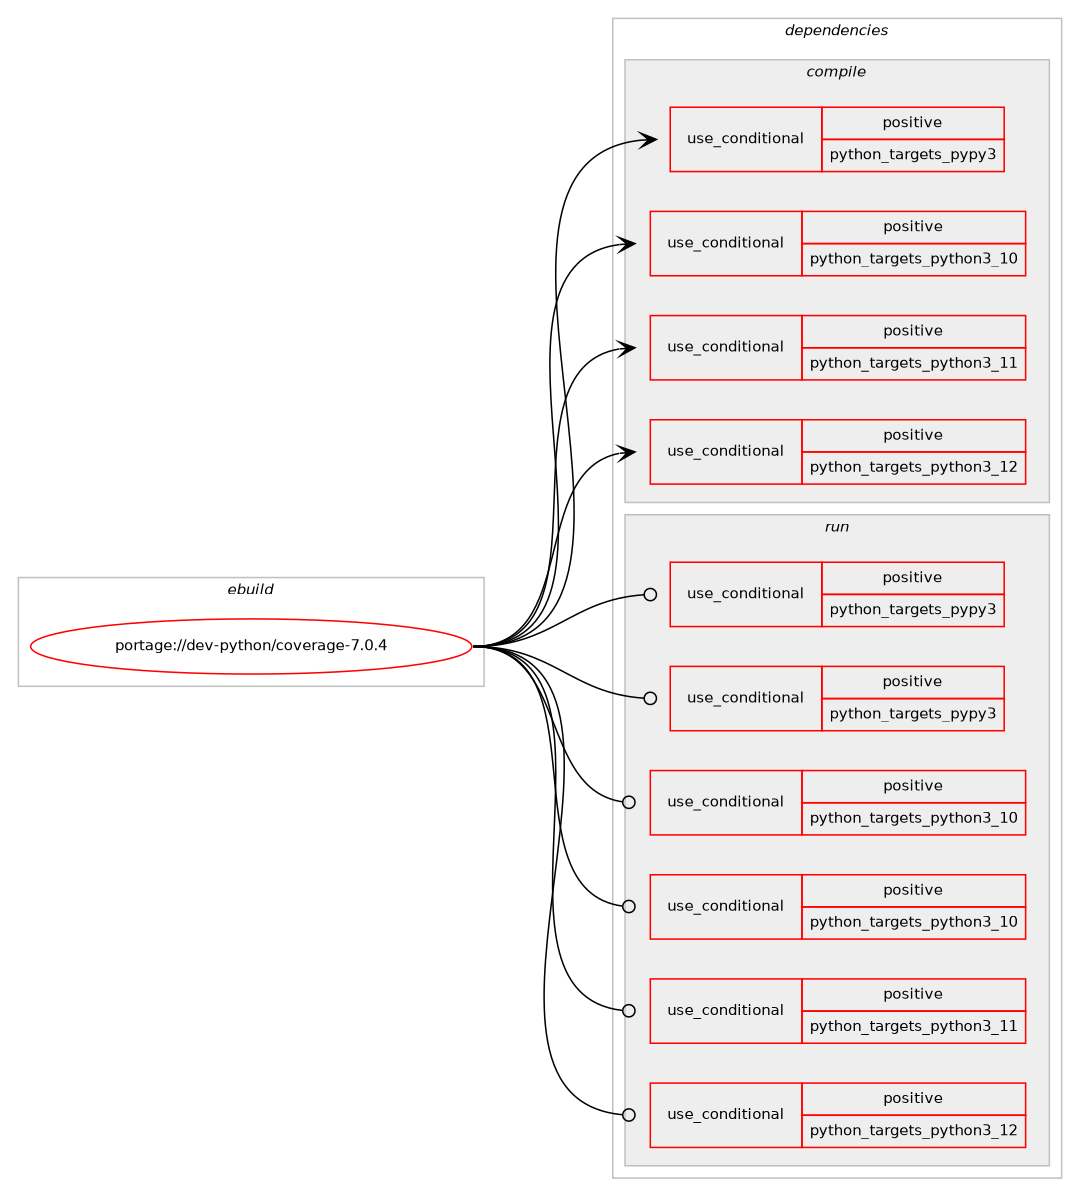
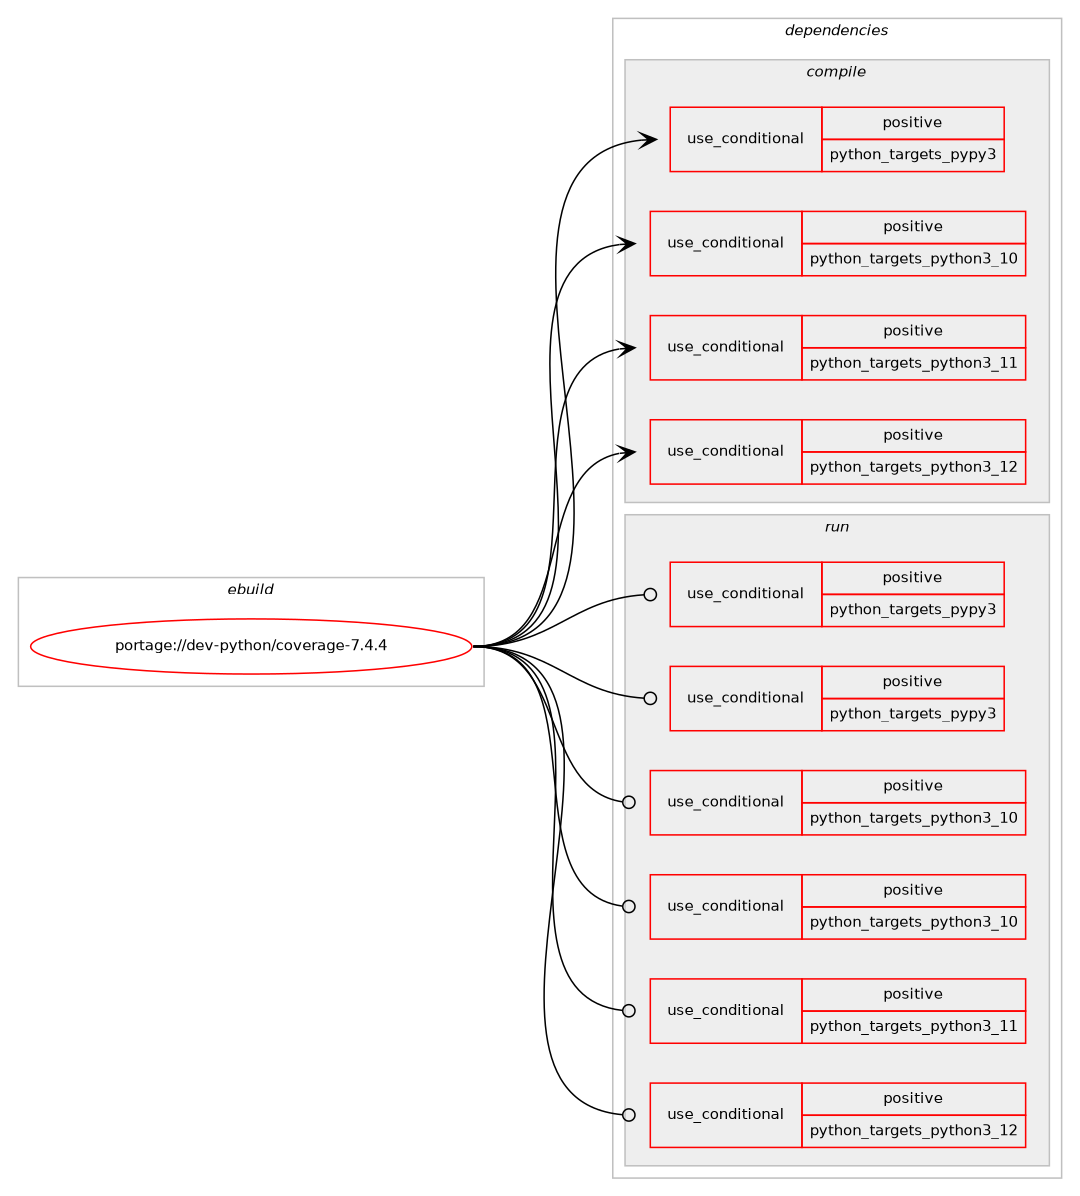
(251, 646) -> (251, 646)
